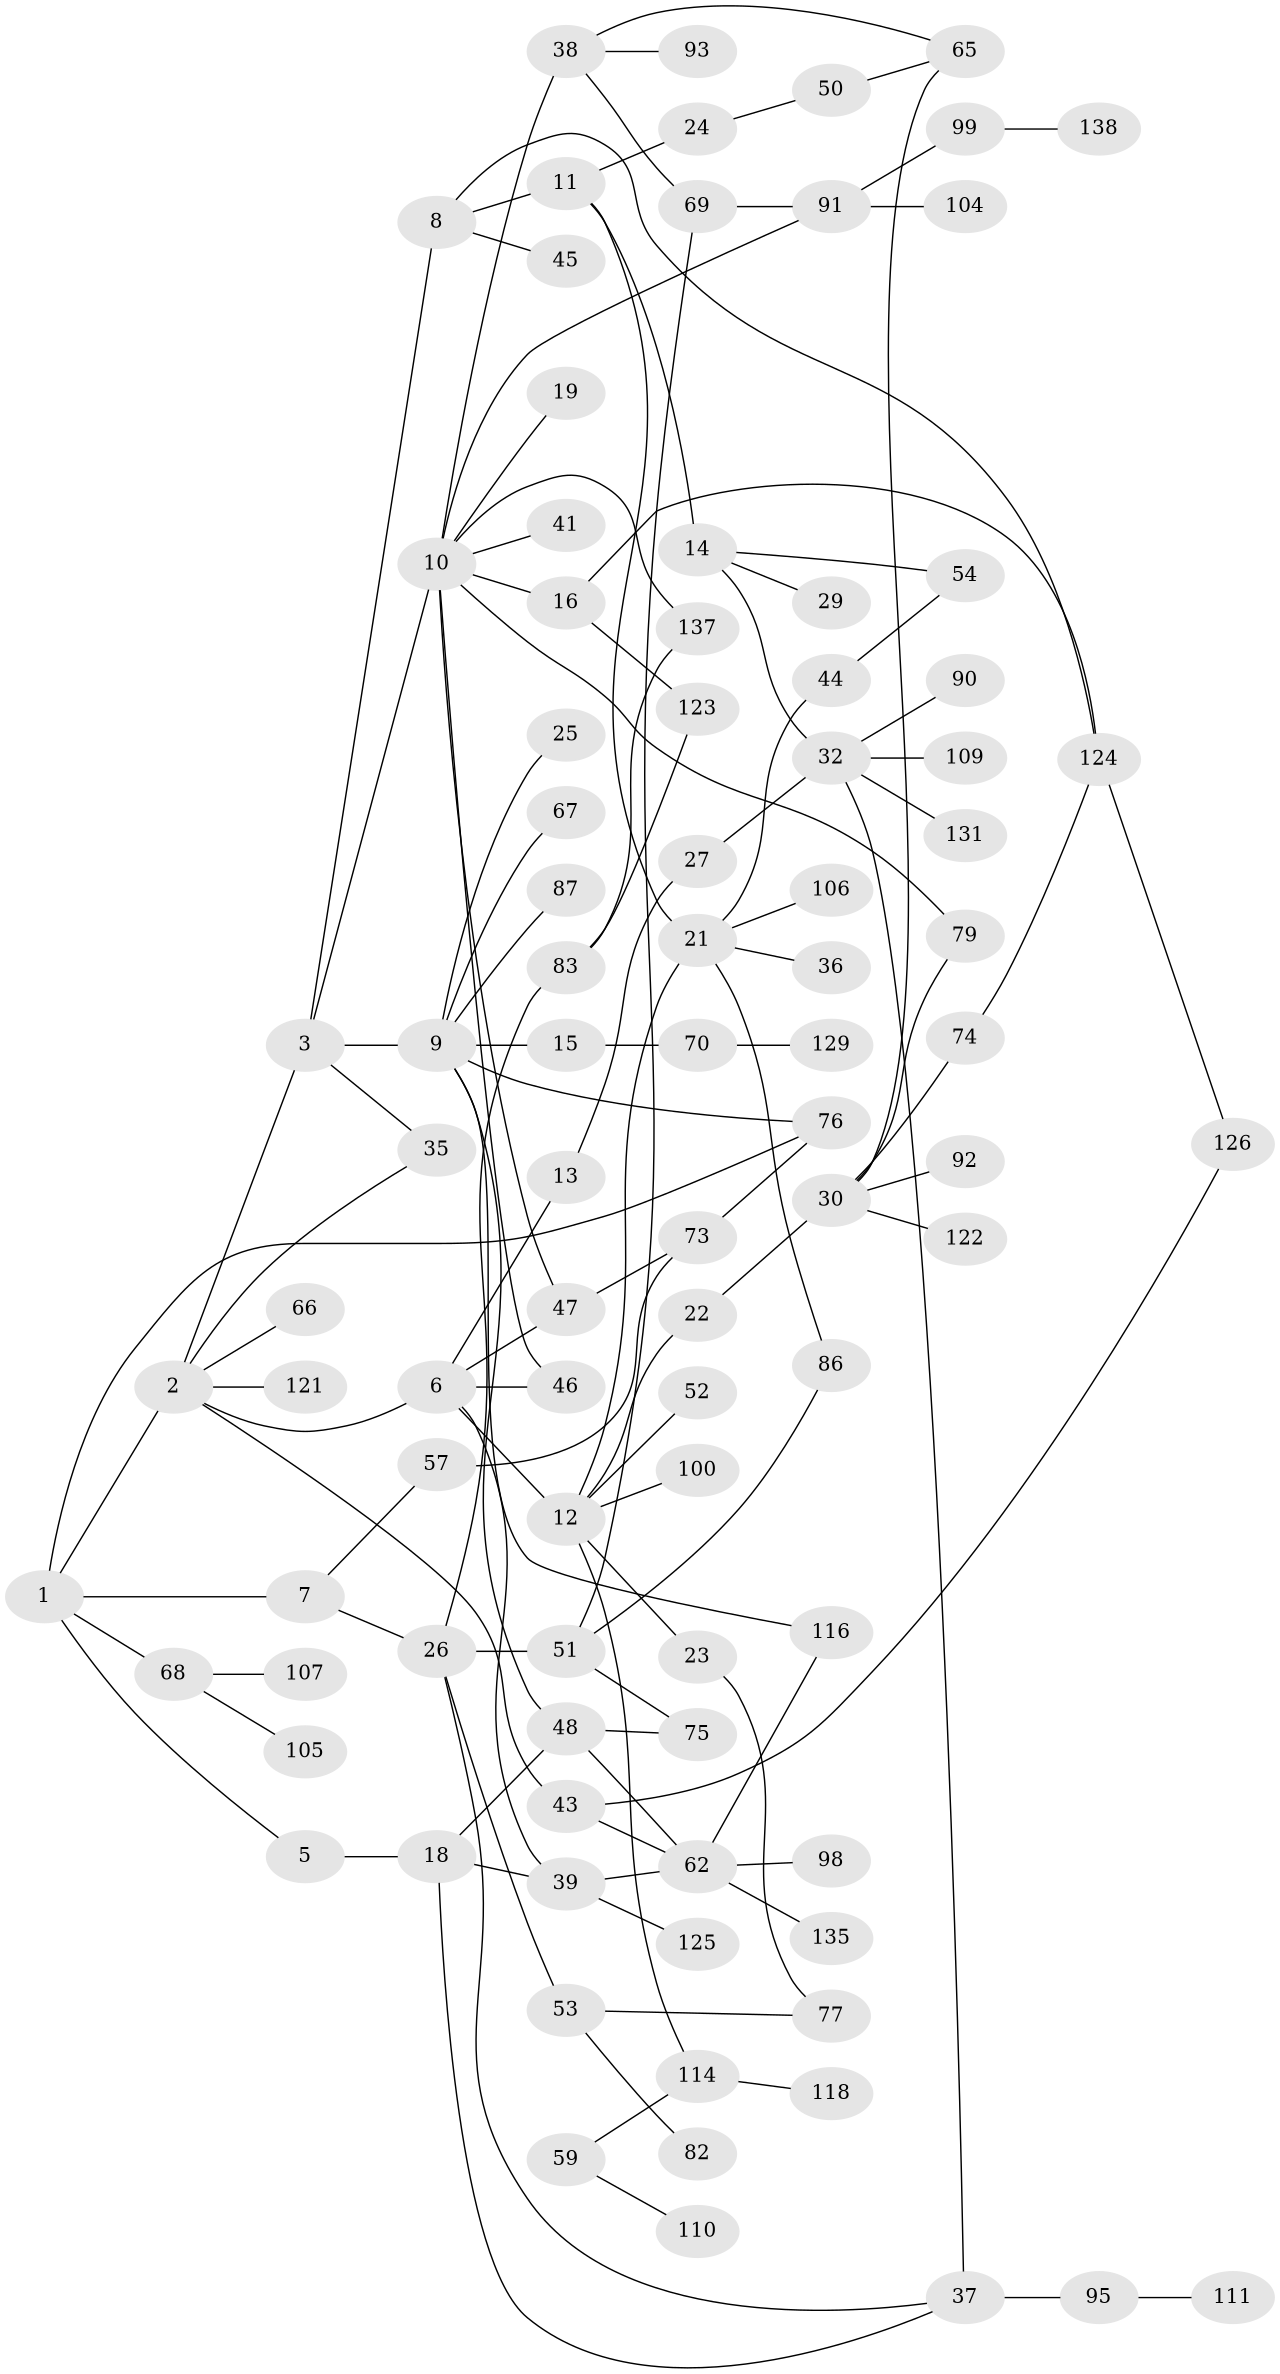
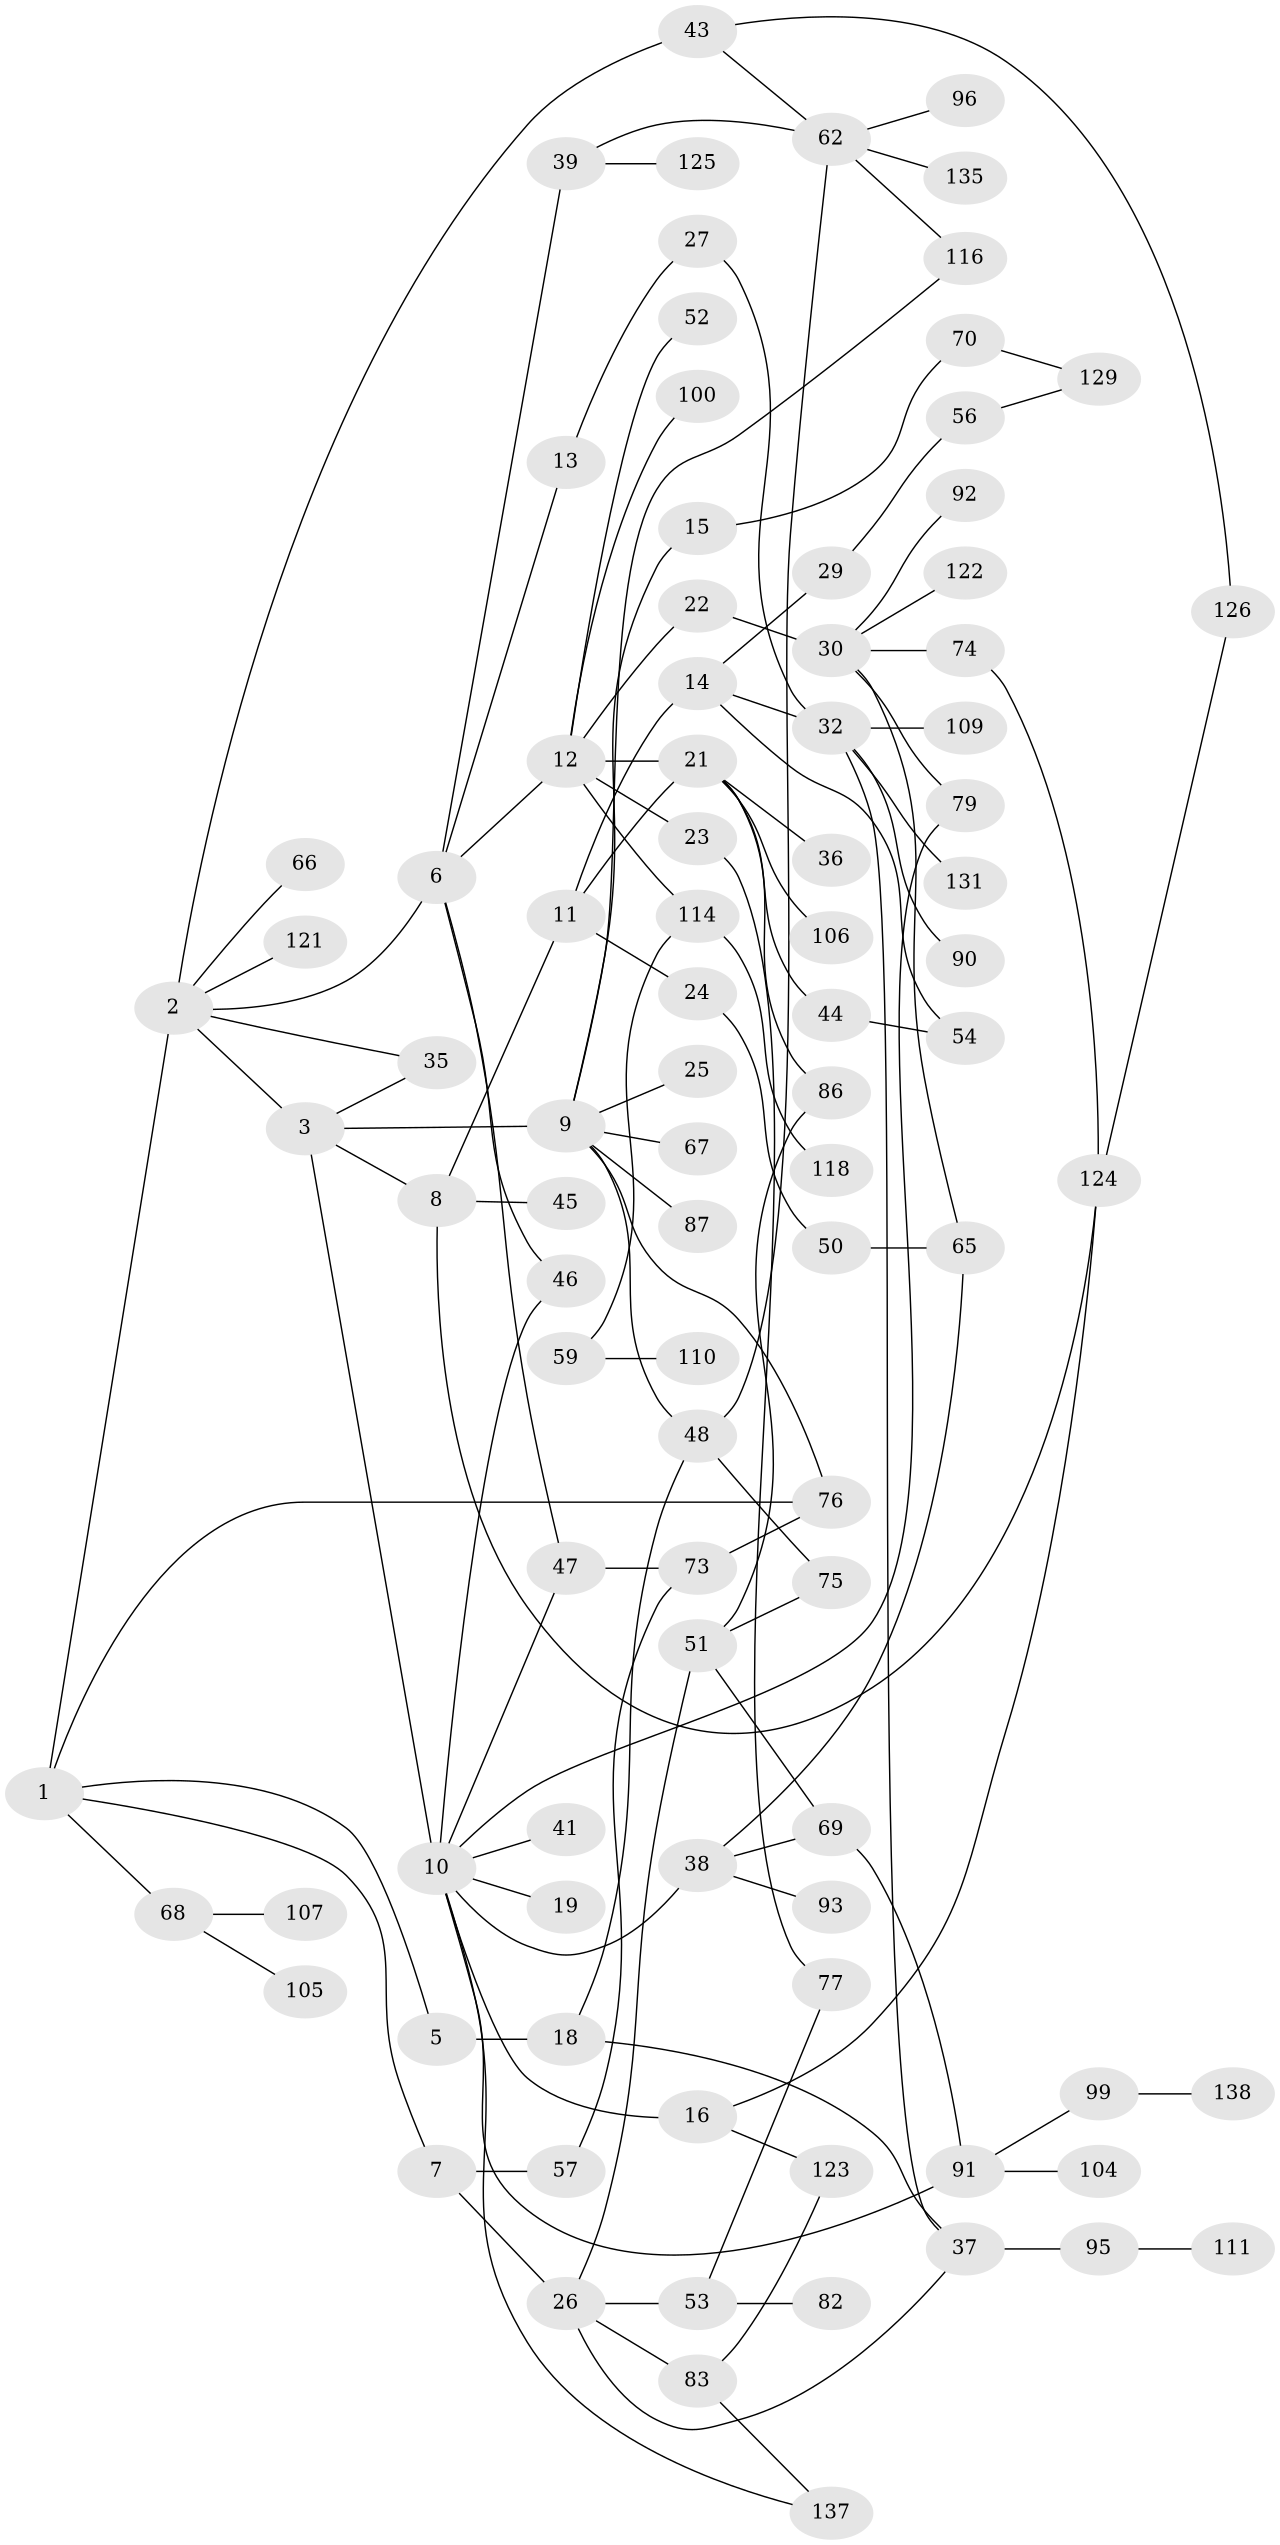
none -> (965, 418)
(831, 1861) -> (965, 101)
(499, 1870) -> none
